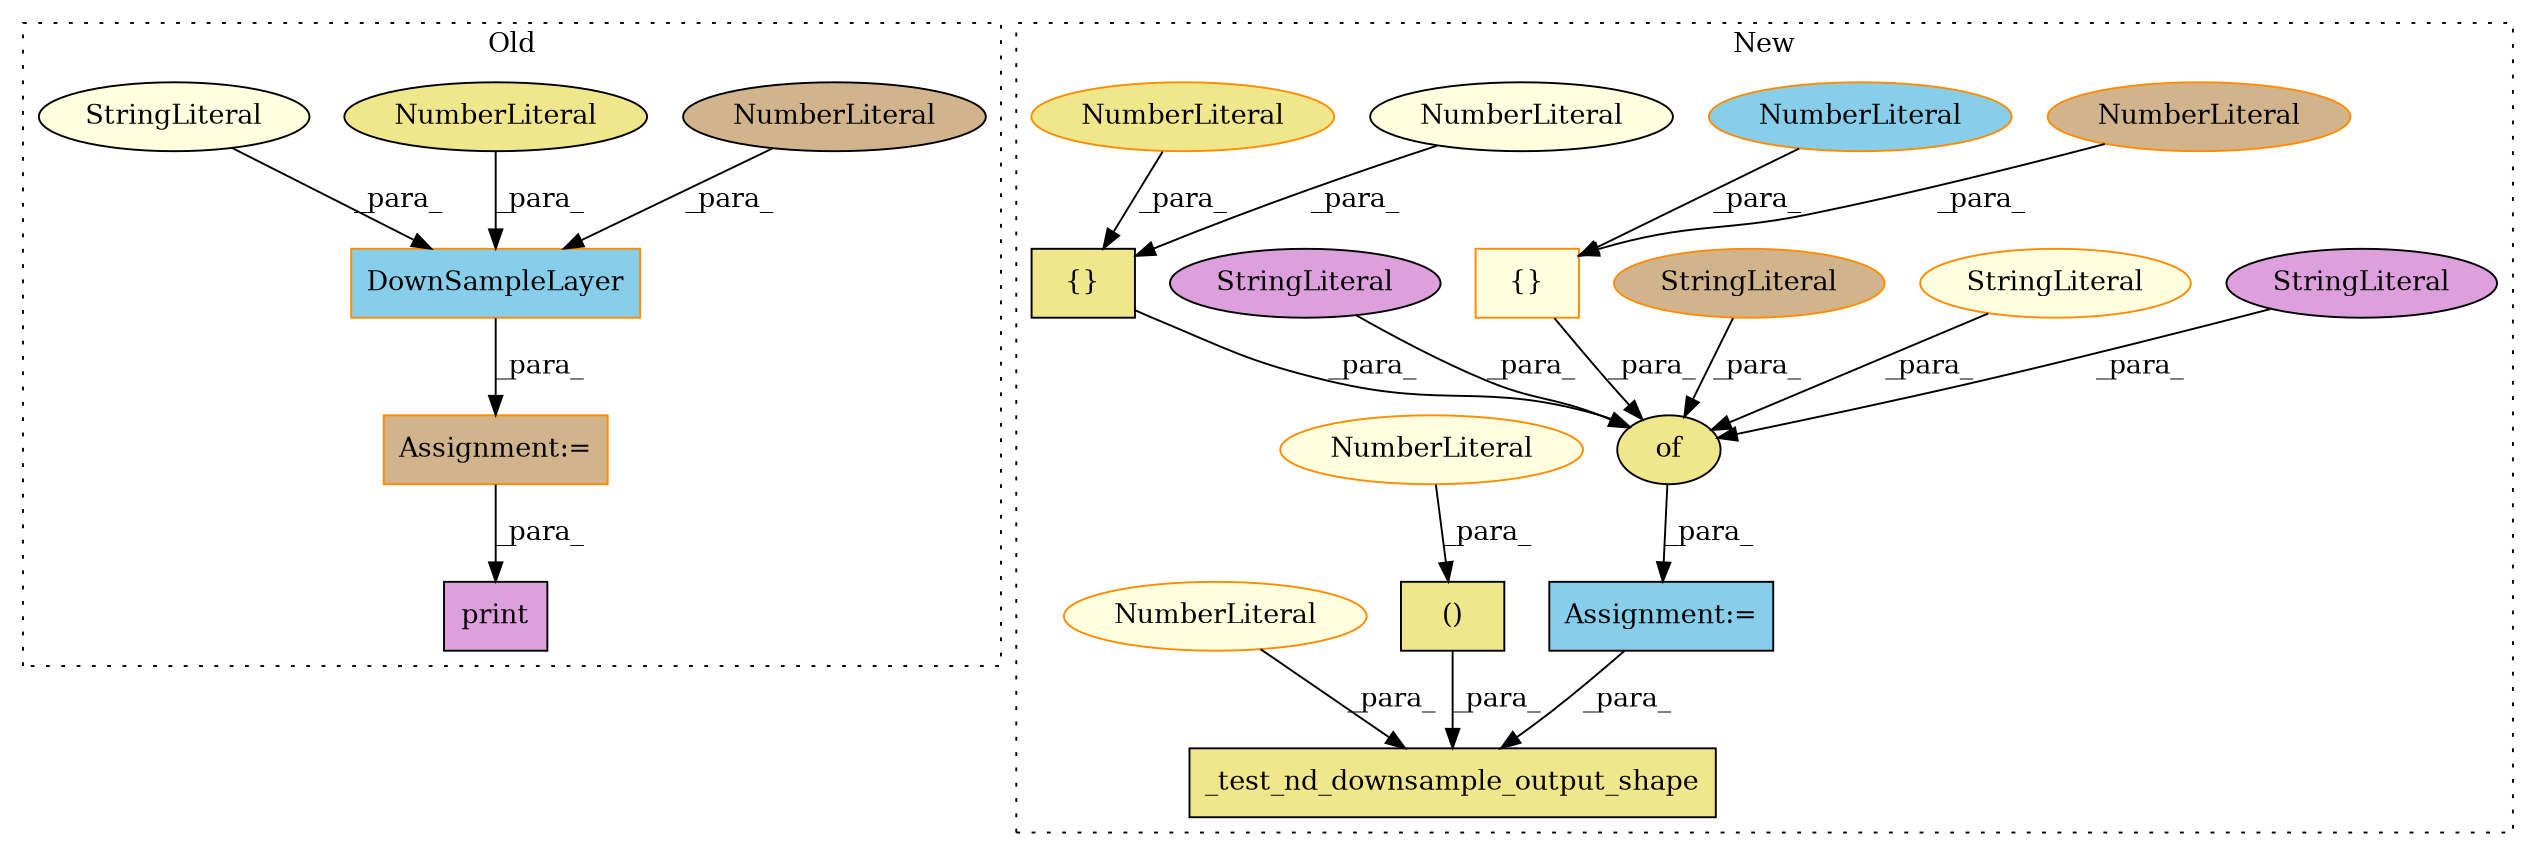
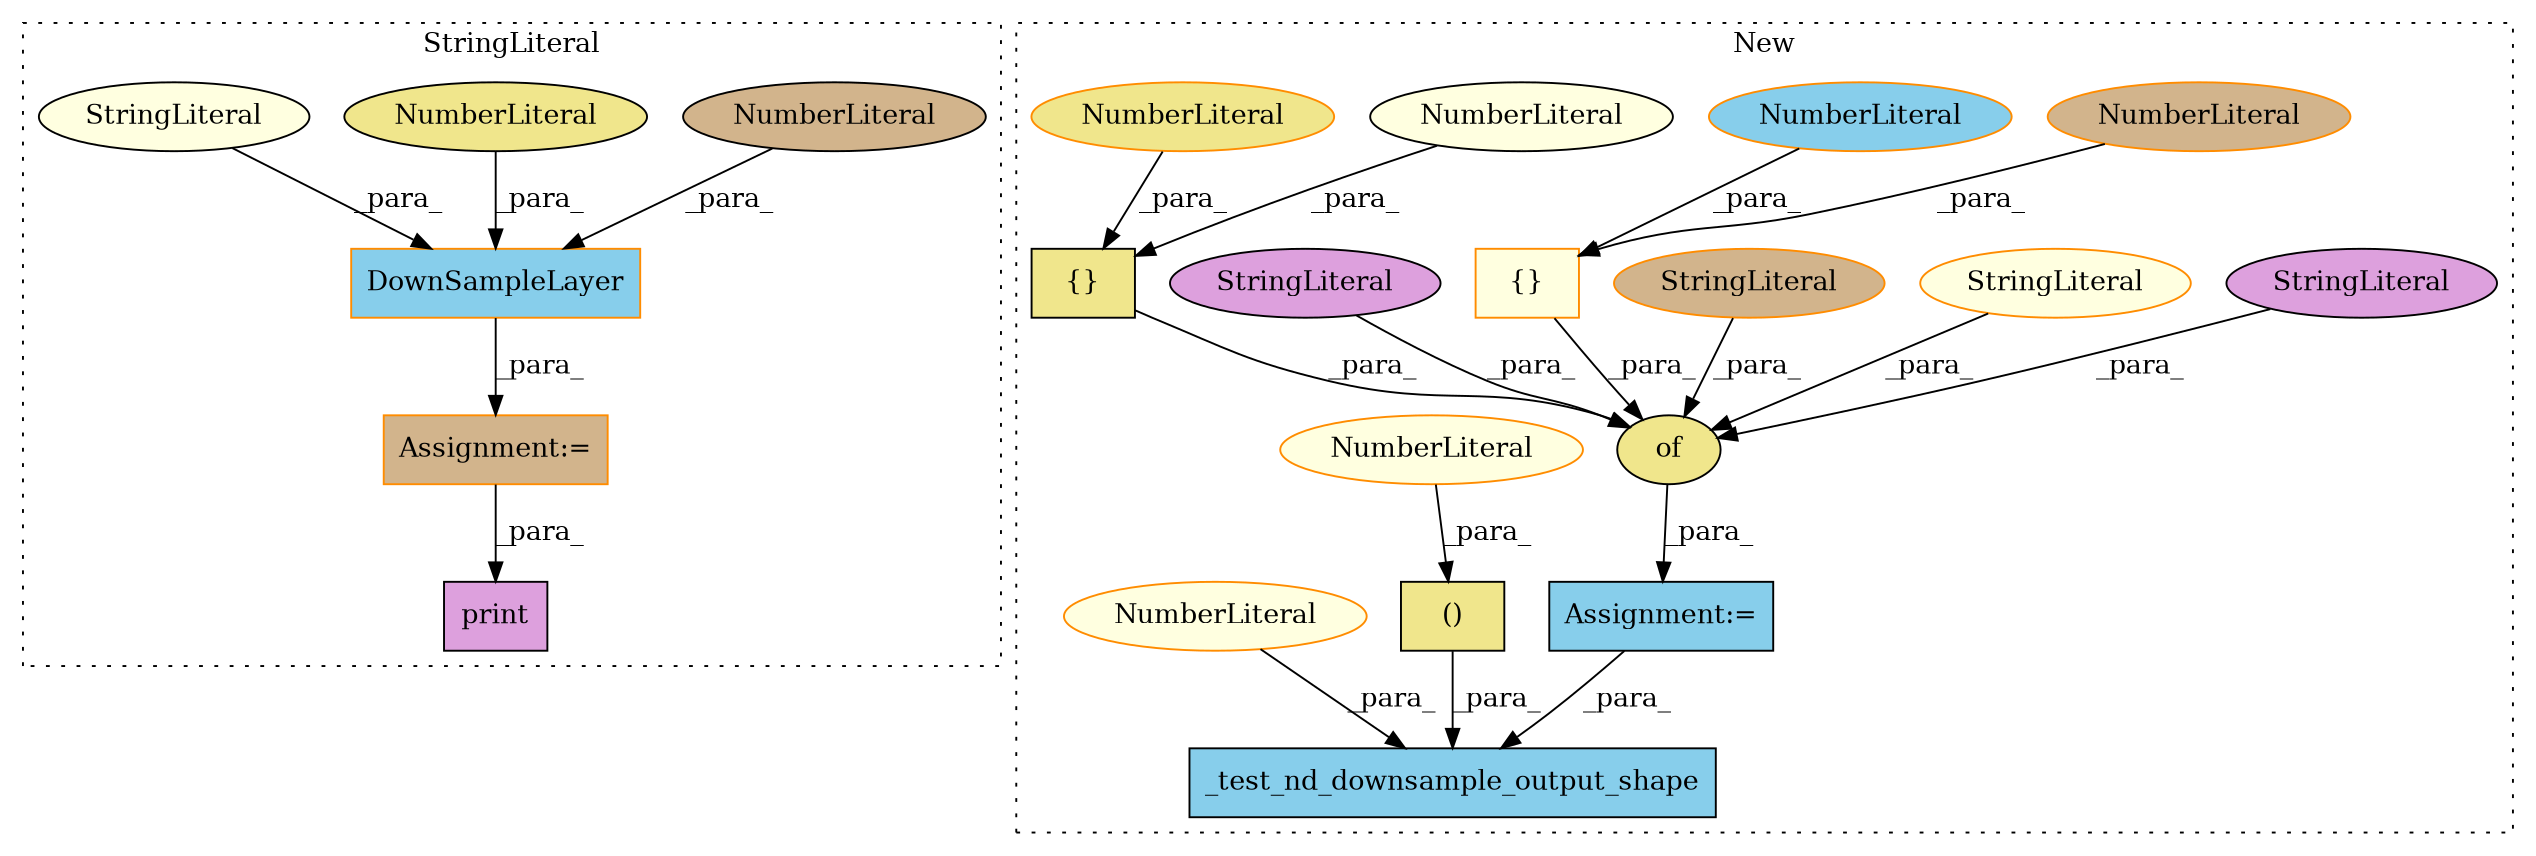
(512, 45) -> (512, 45)
(1453, 783) -> (1453, 783)
